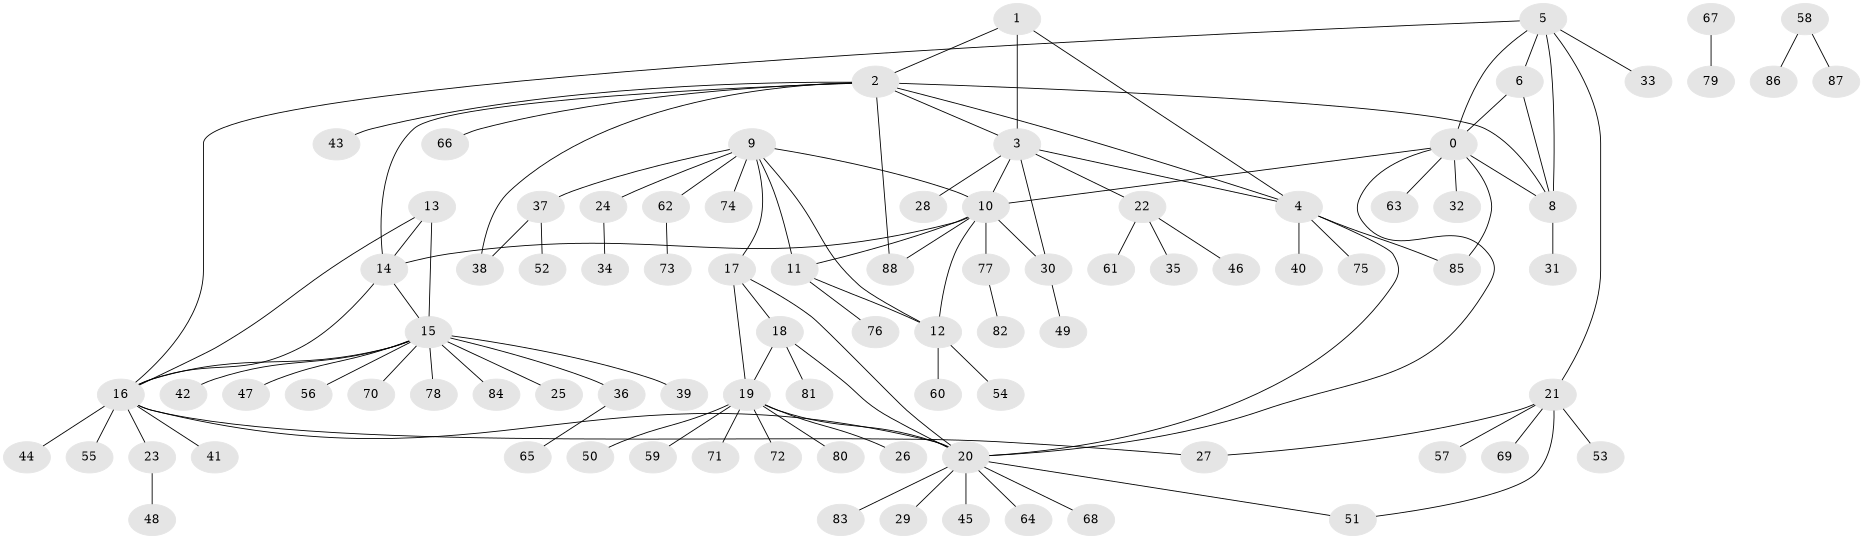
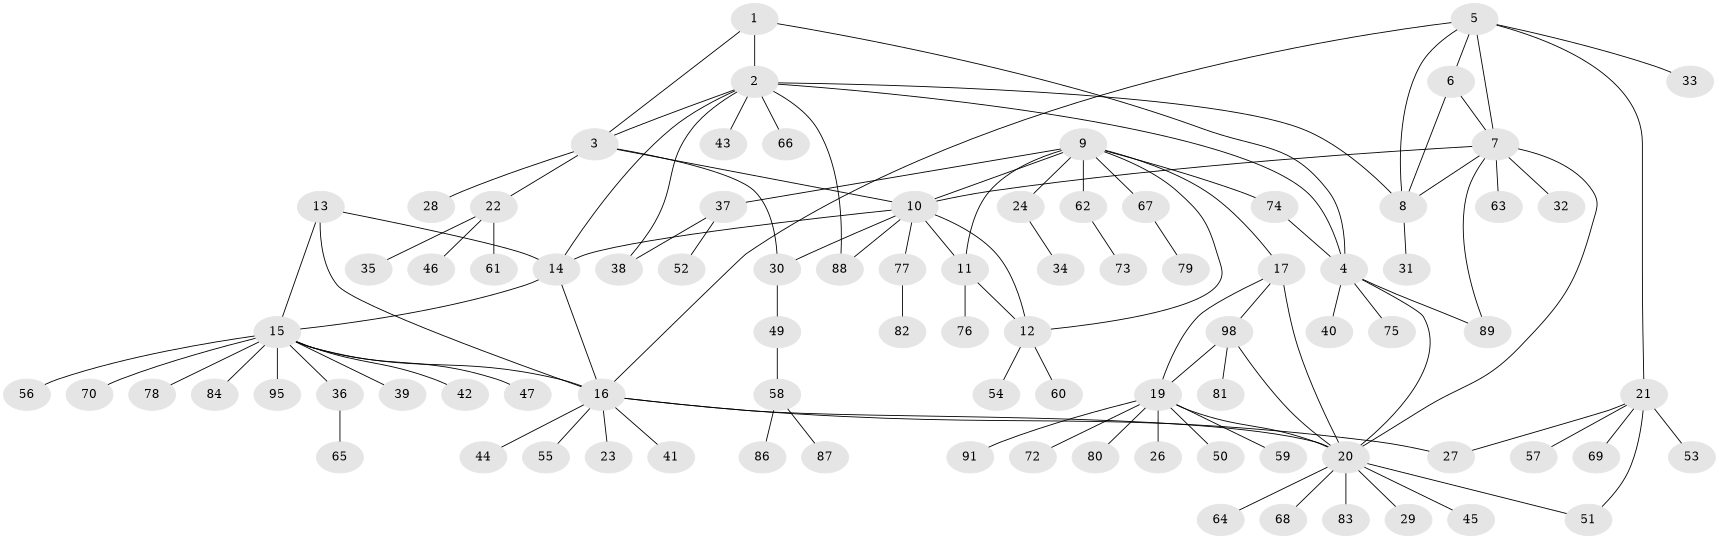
(1454, 144) -> (1495, 144)
none -> (1109, 170)
(1158, 176) -> (1309, 238)
(1457, 270) -> (1488, 332)
(780, 332) -> (1229, 332)
none -> (777, 364)
(559, 395) -> (277, 395)
(716, 457) -> (970, 457)
(152, 520) -> none
